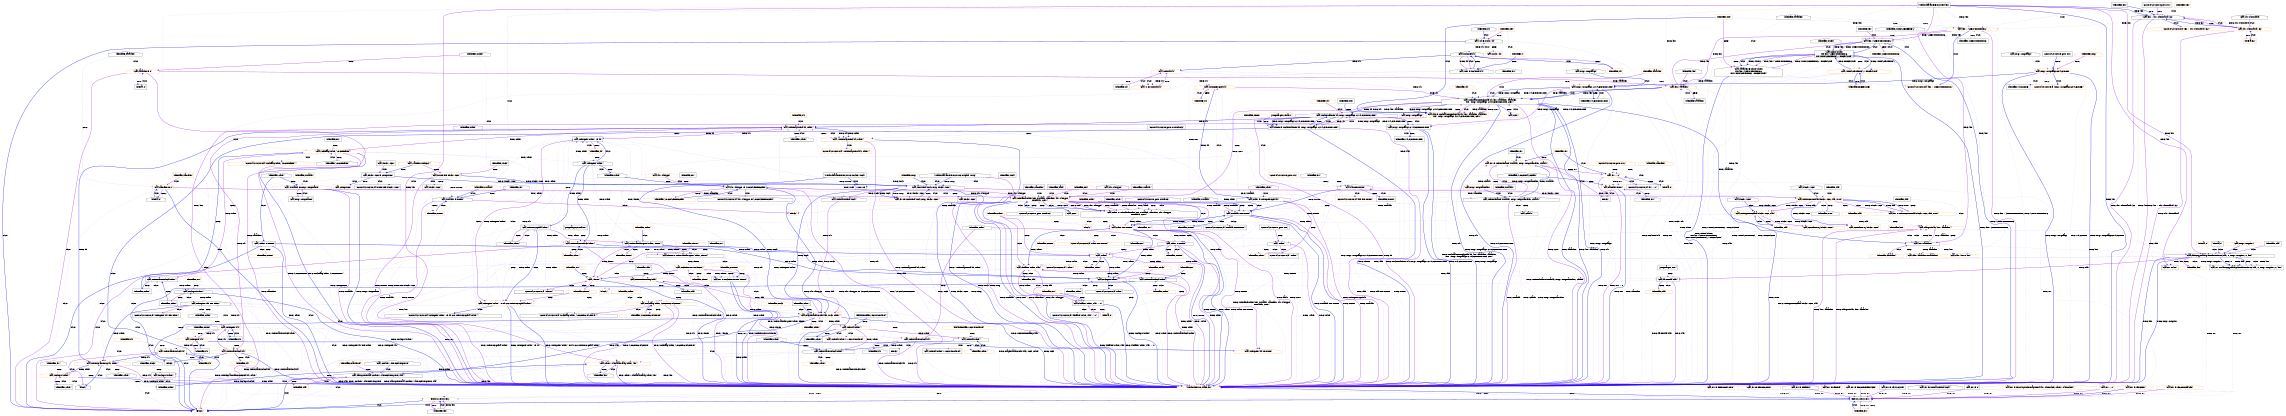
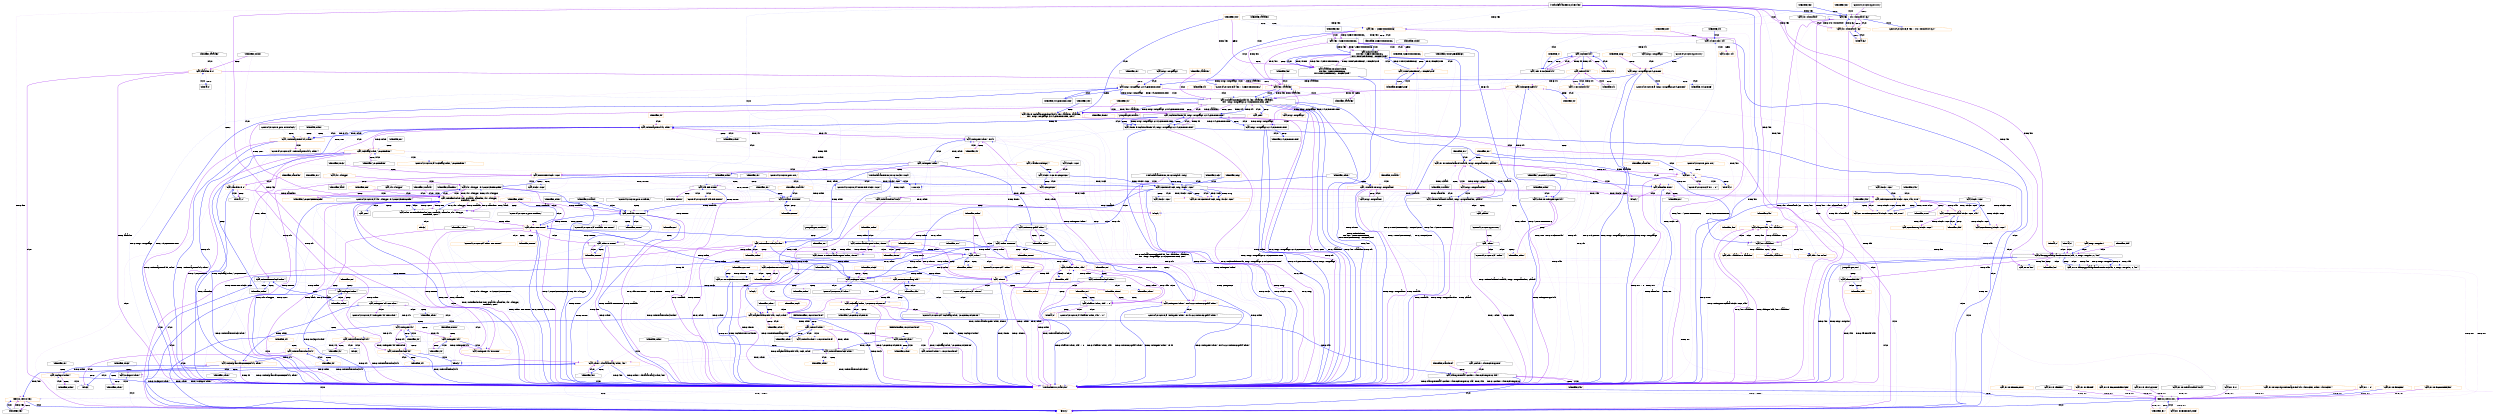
(1890, 34) -> (1274, 49)
(2245, 34) -> (1852, 35)
(1913, 213) -> (1879, 213)
(1234, 222) -> (616, 222)
(646, 315) -> (853, 315)
(102, 363) -> (242, 363)
(513, 373) -> (279, 367)
(1792, 395) -> (2175, 405)
